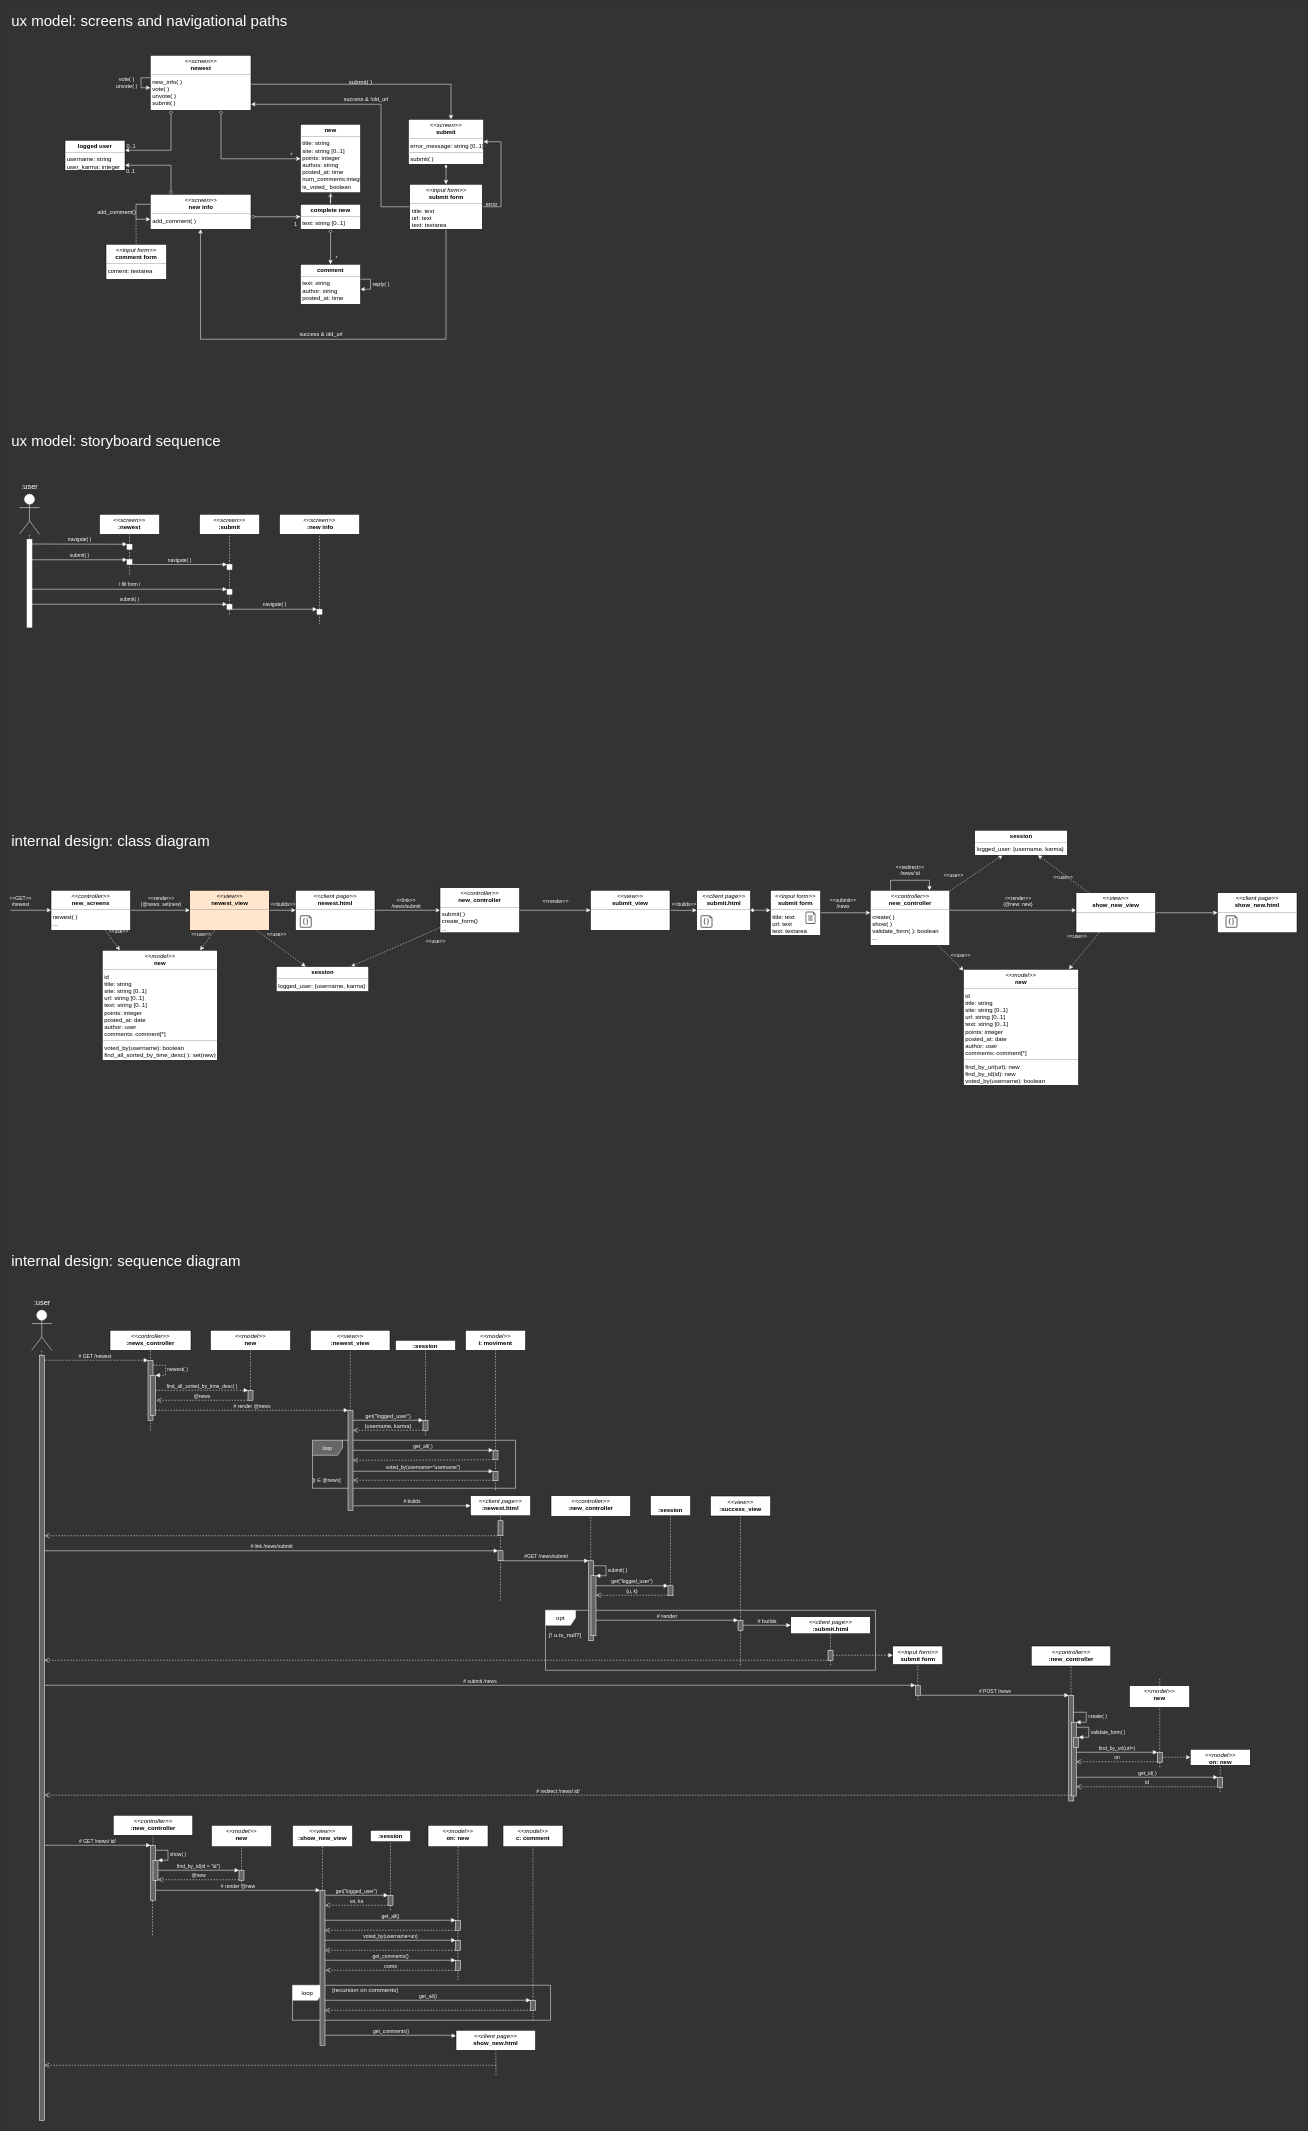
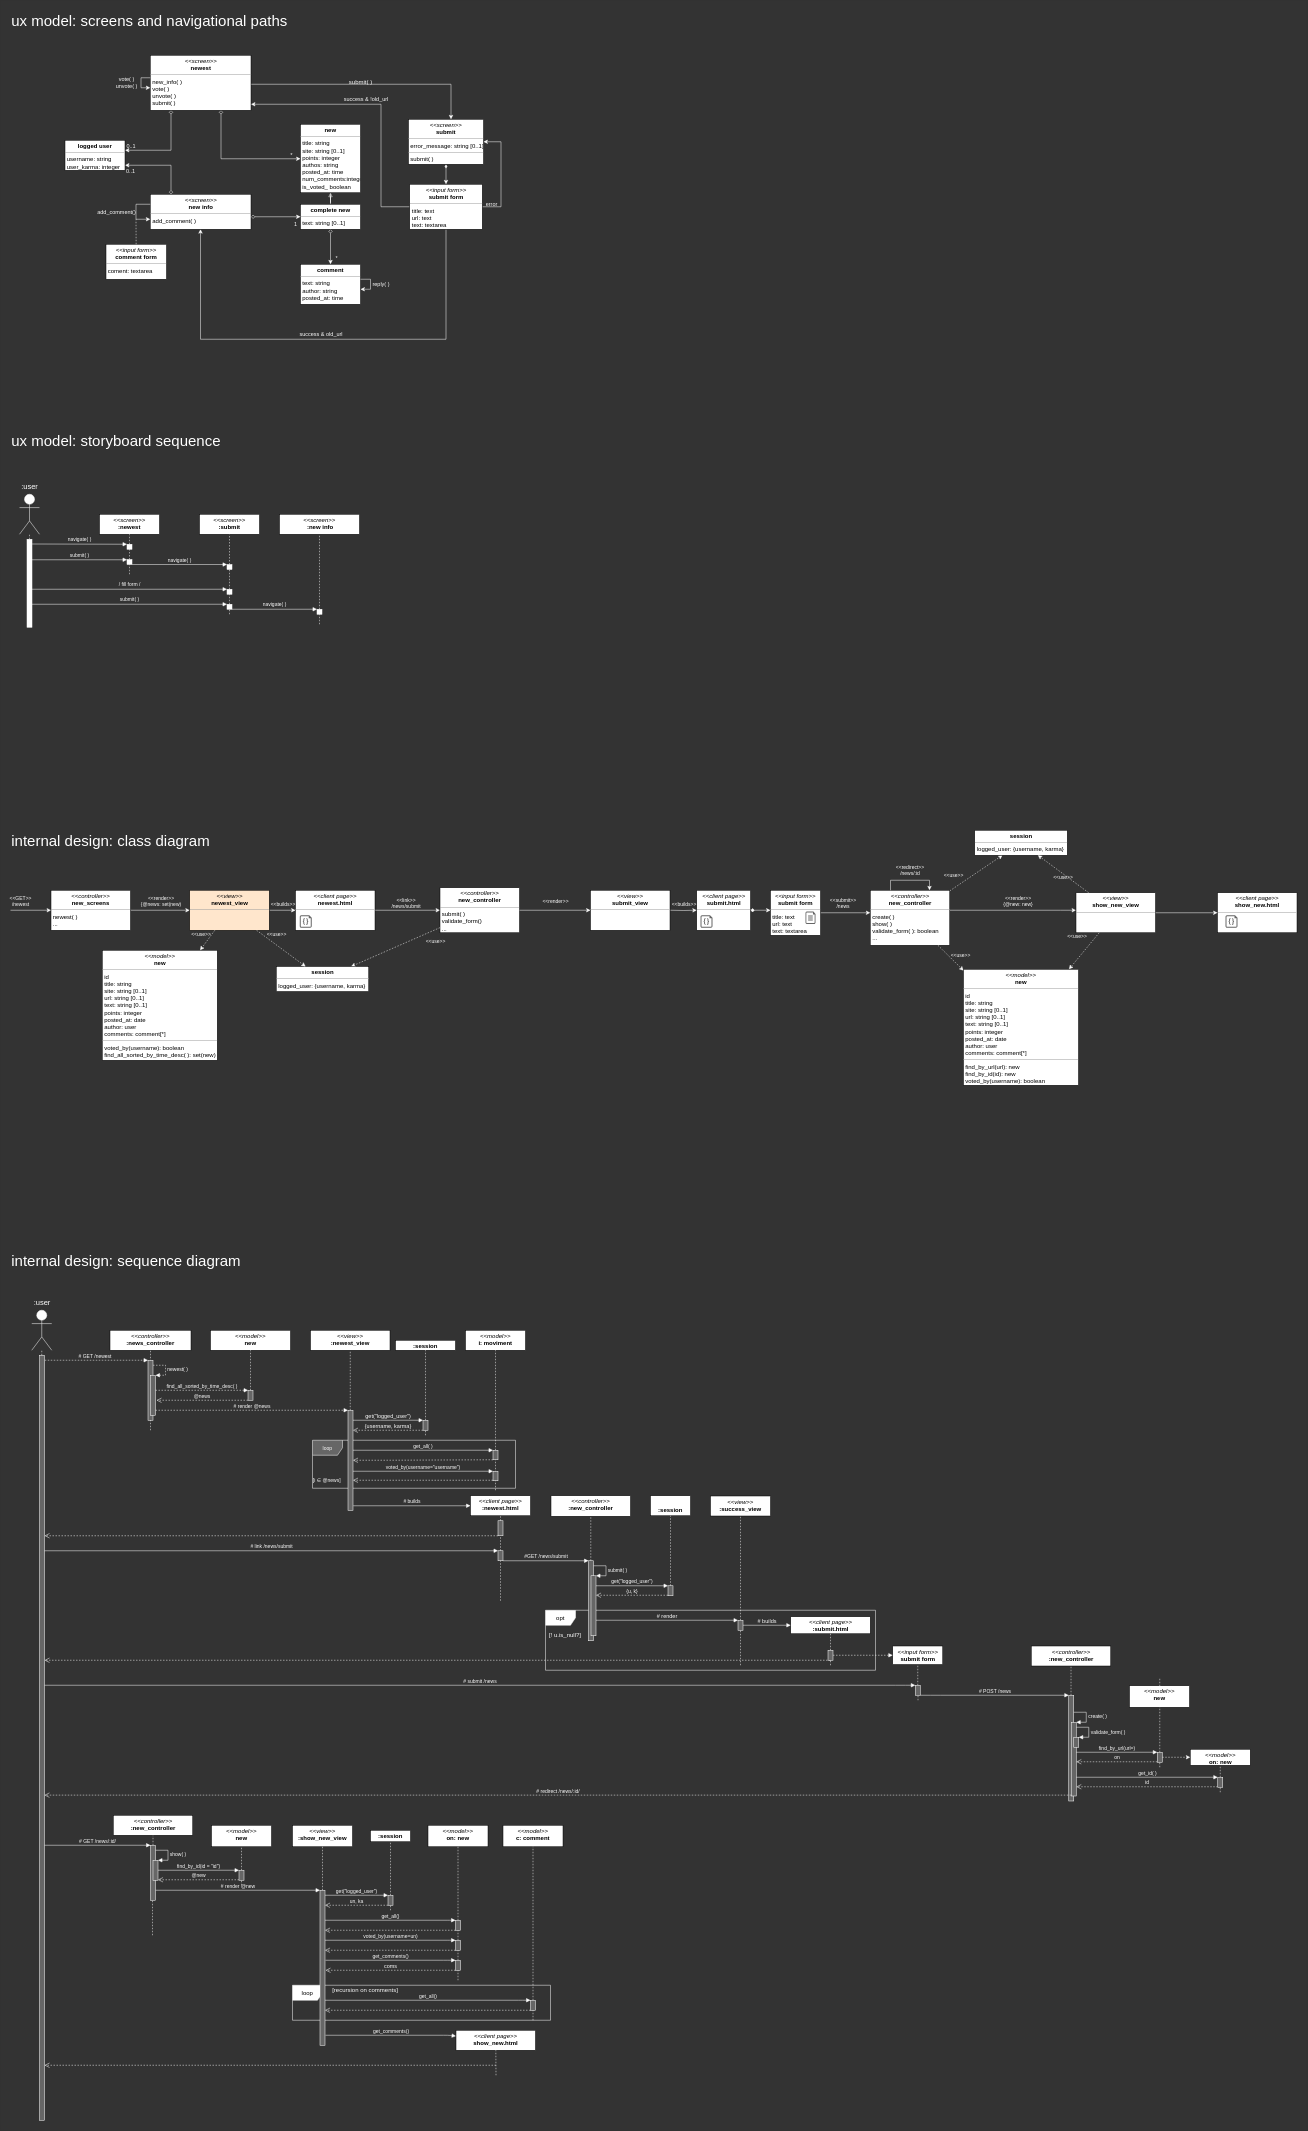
(462, 906) -> (463, 906)
(116, 946) -> none
